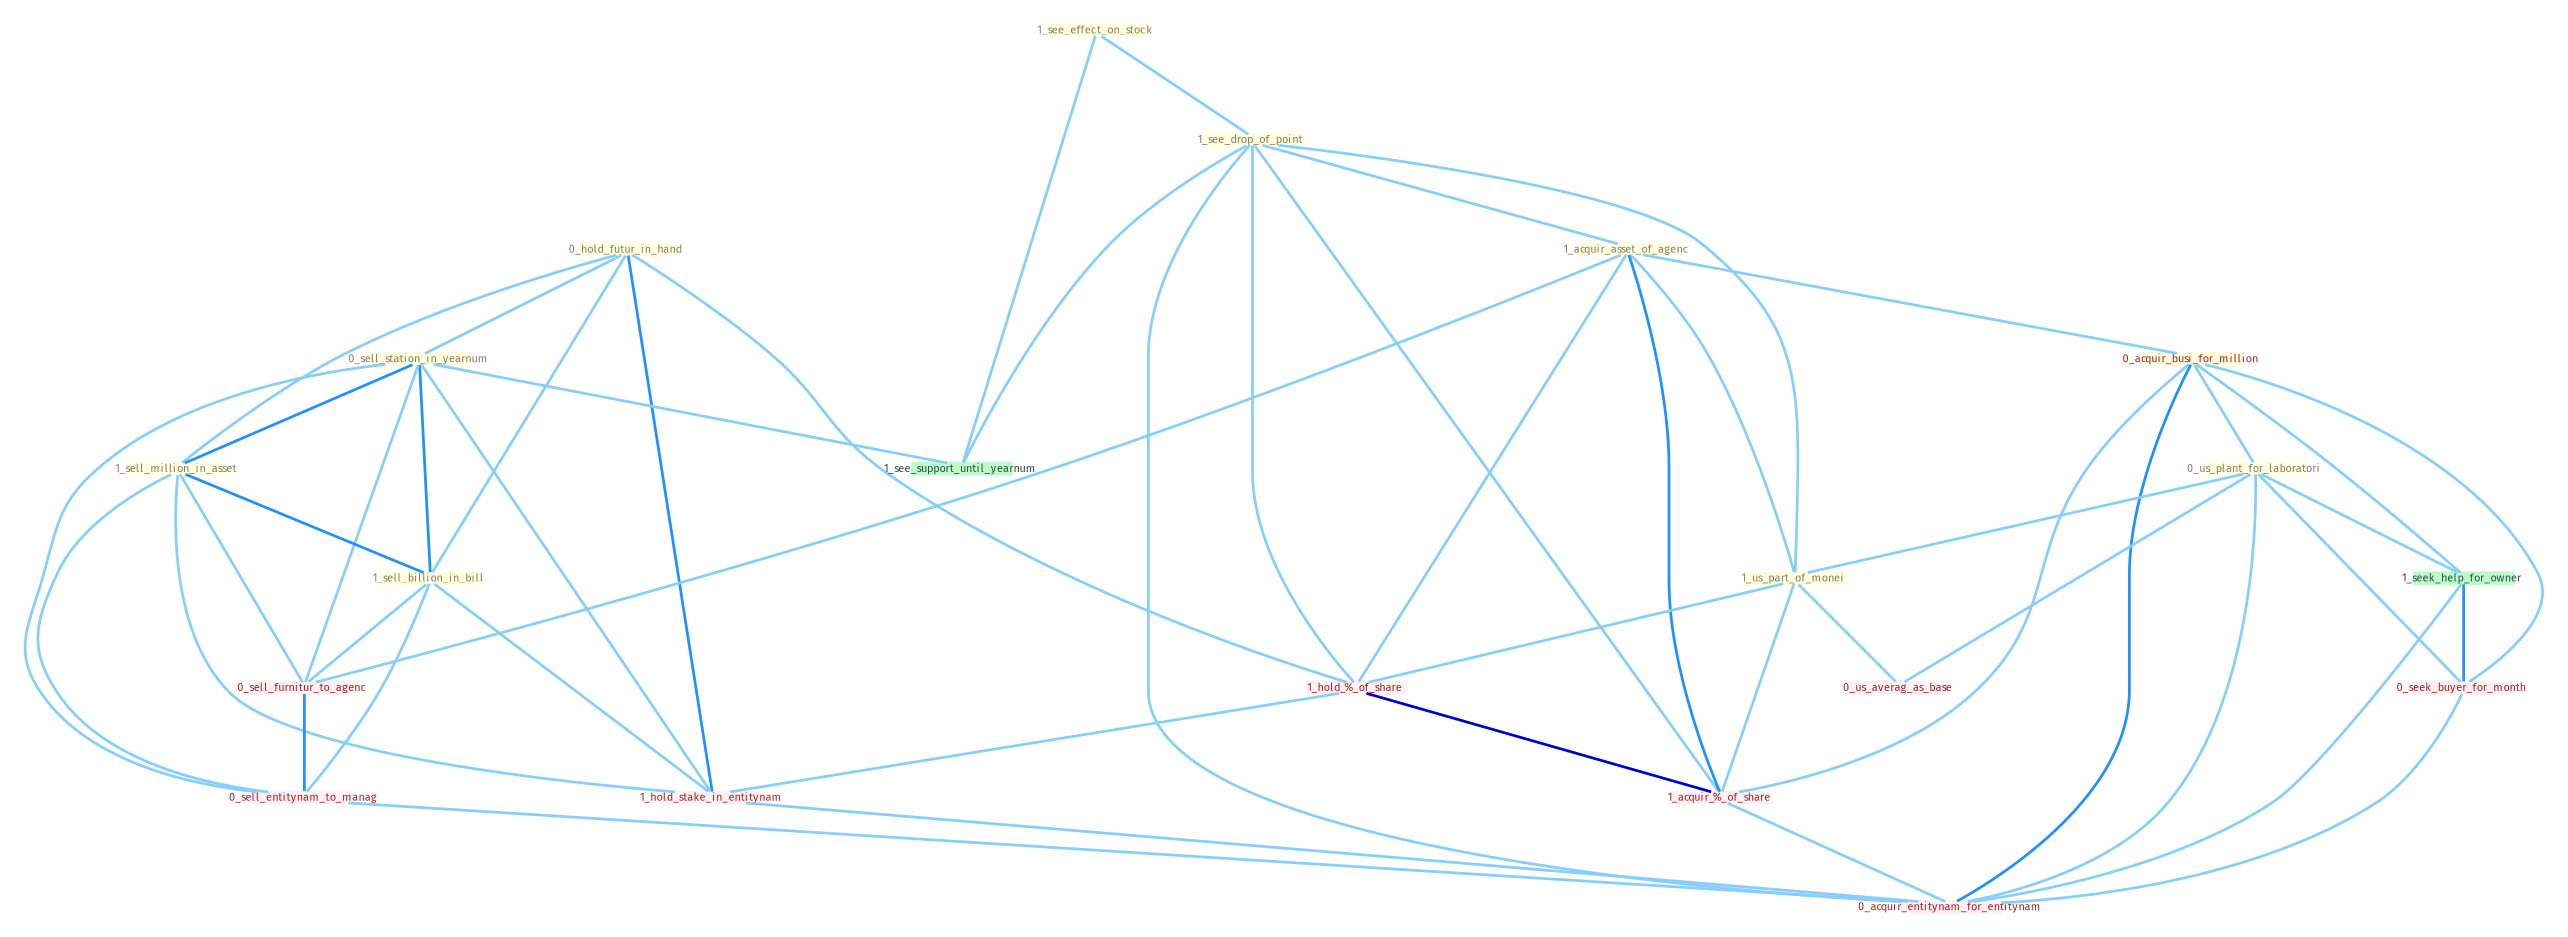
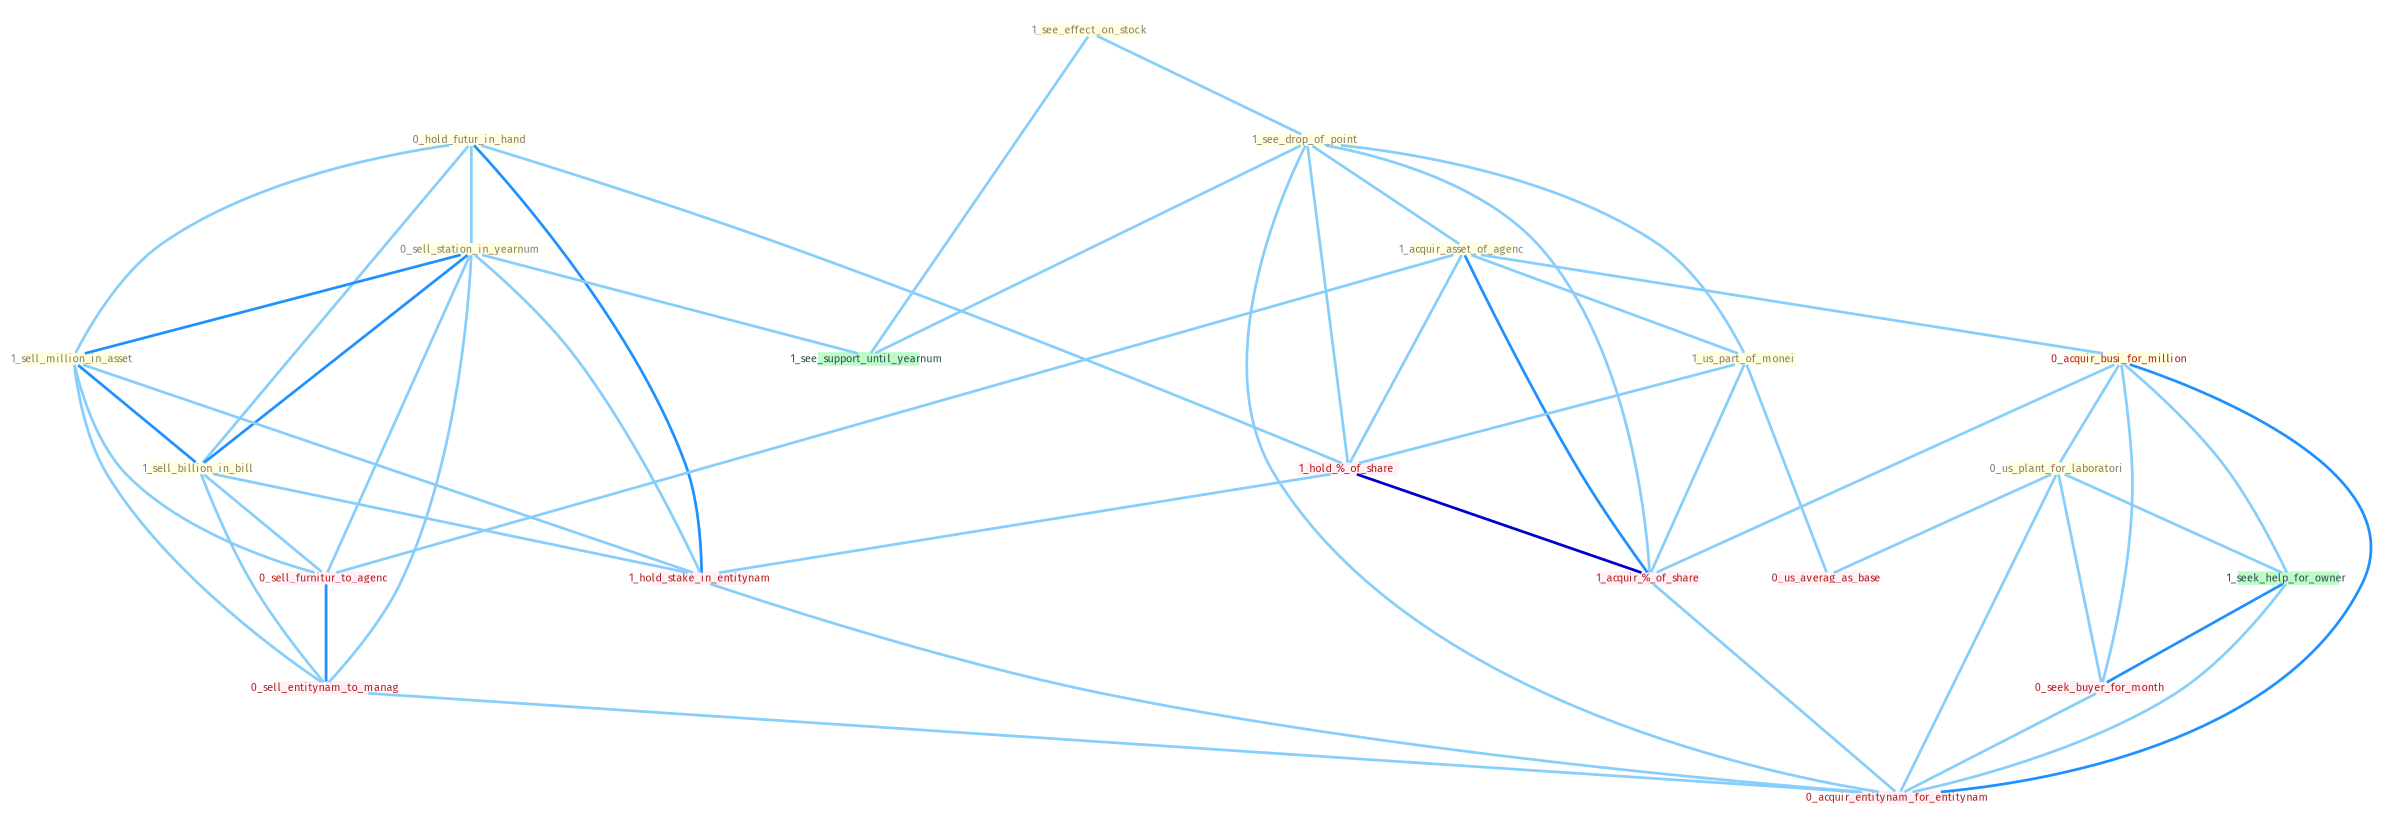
(2025, 523) -> none
